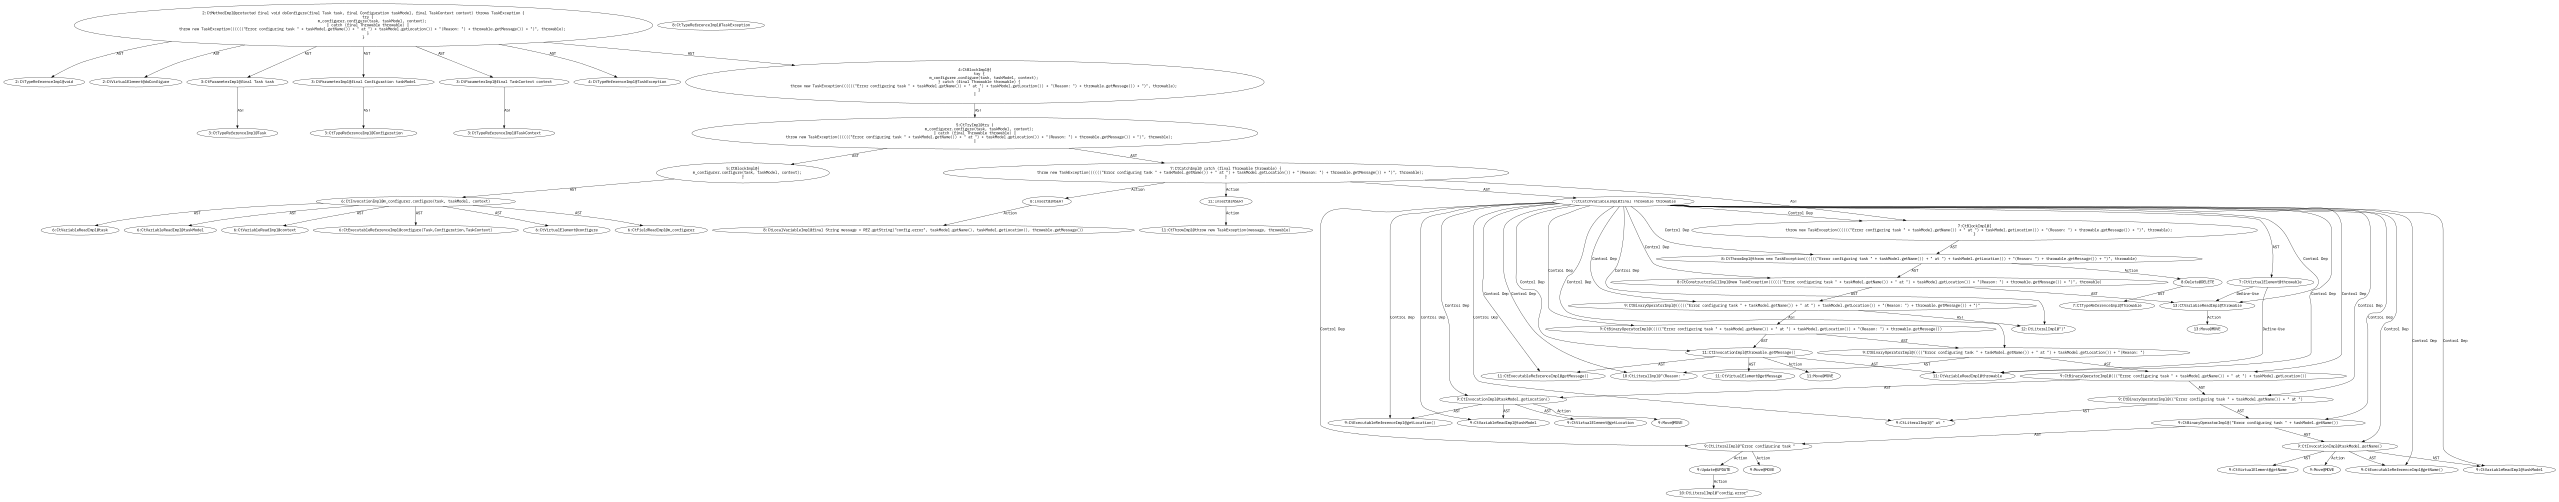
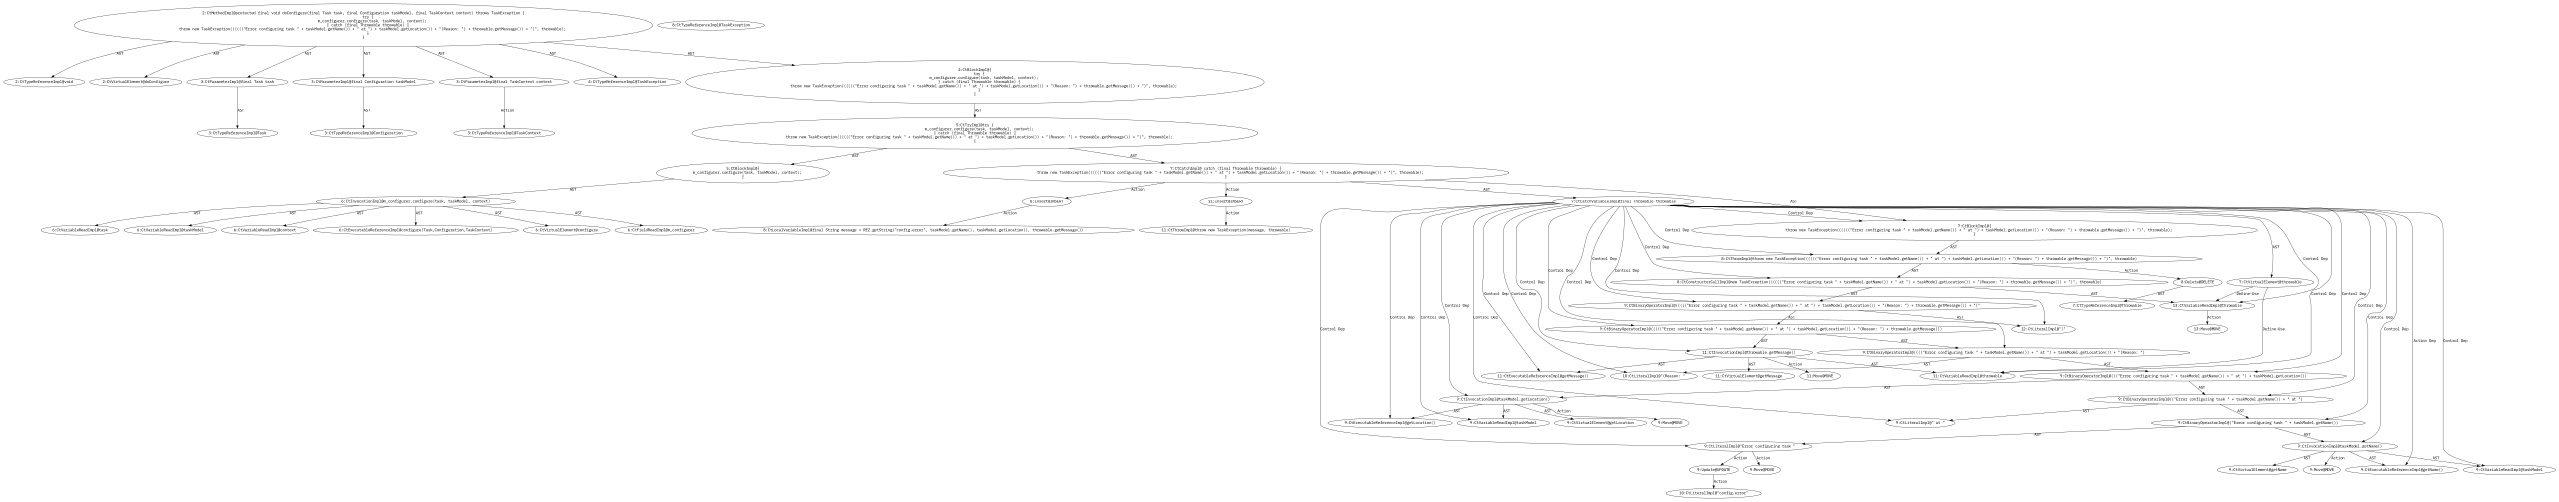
(508, 111) -> (508, 111)
(2425, 341) -> (2425, 341)
